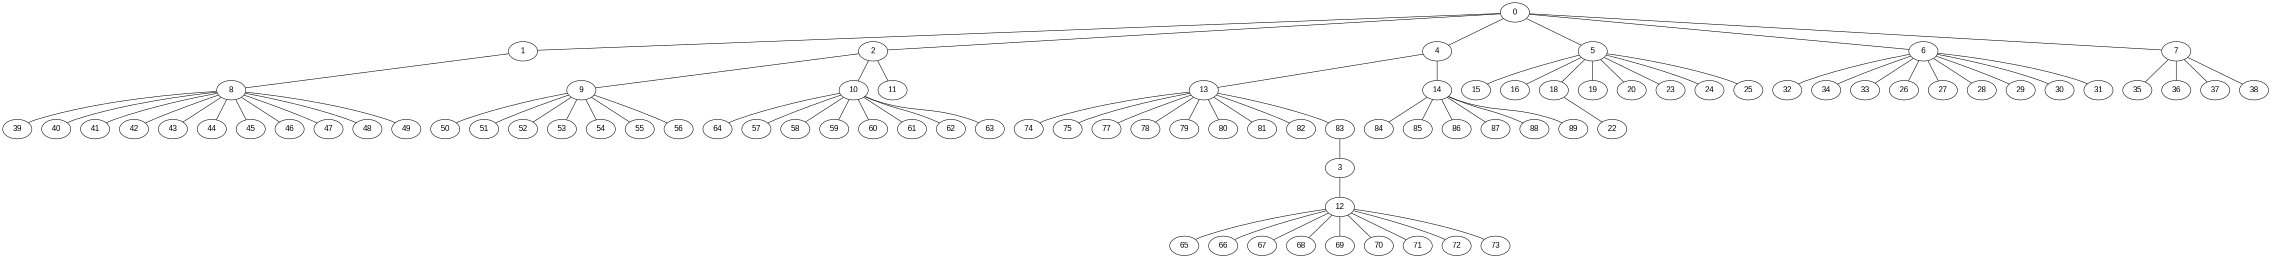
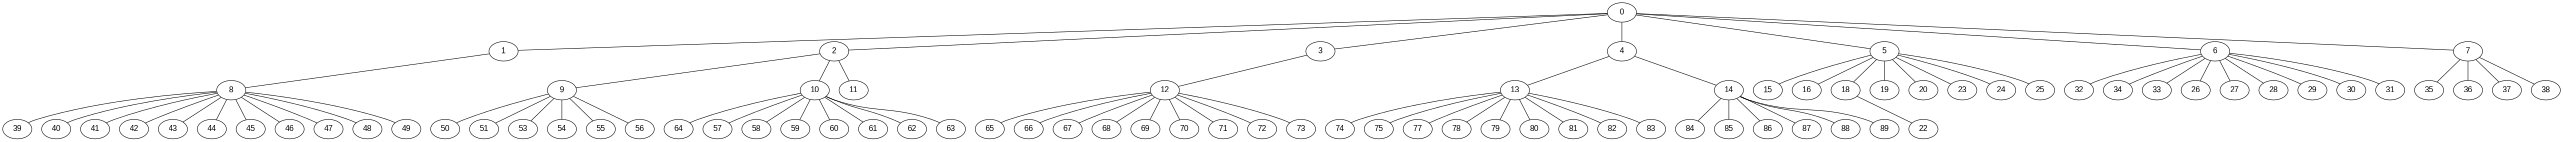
(523, 129) -> none
(1340, 149) -> (1471, 32)
